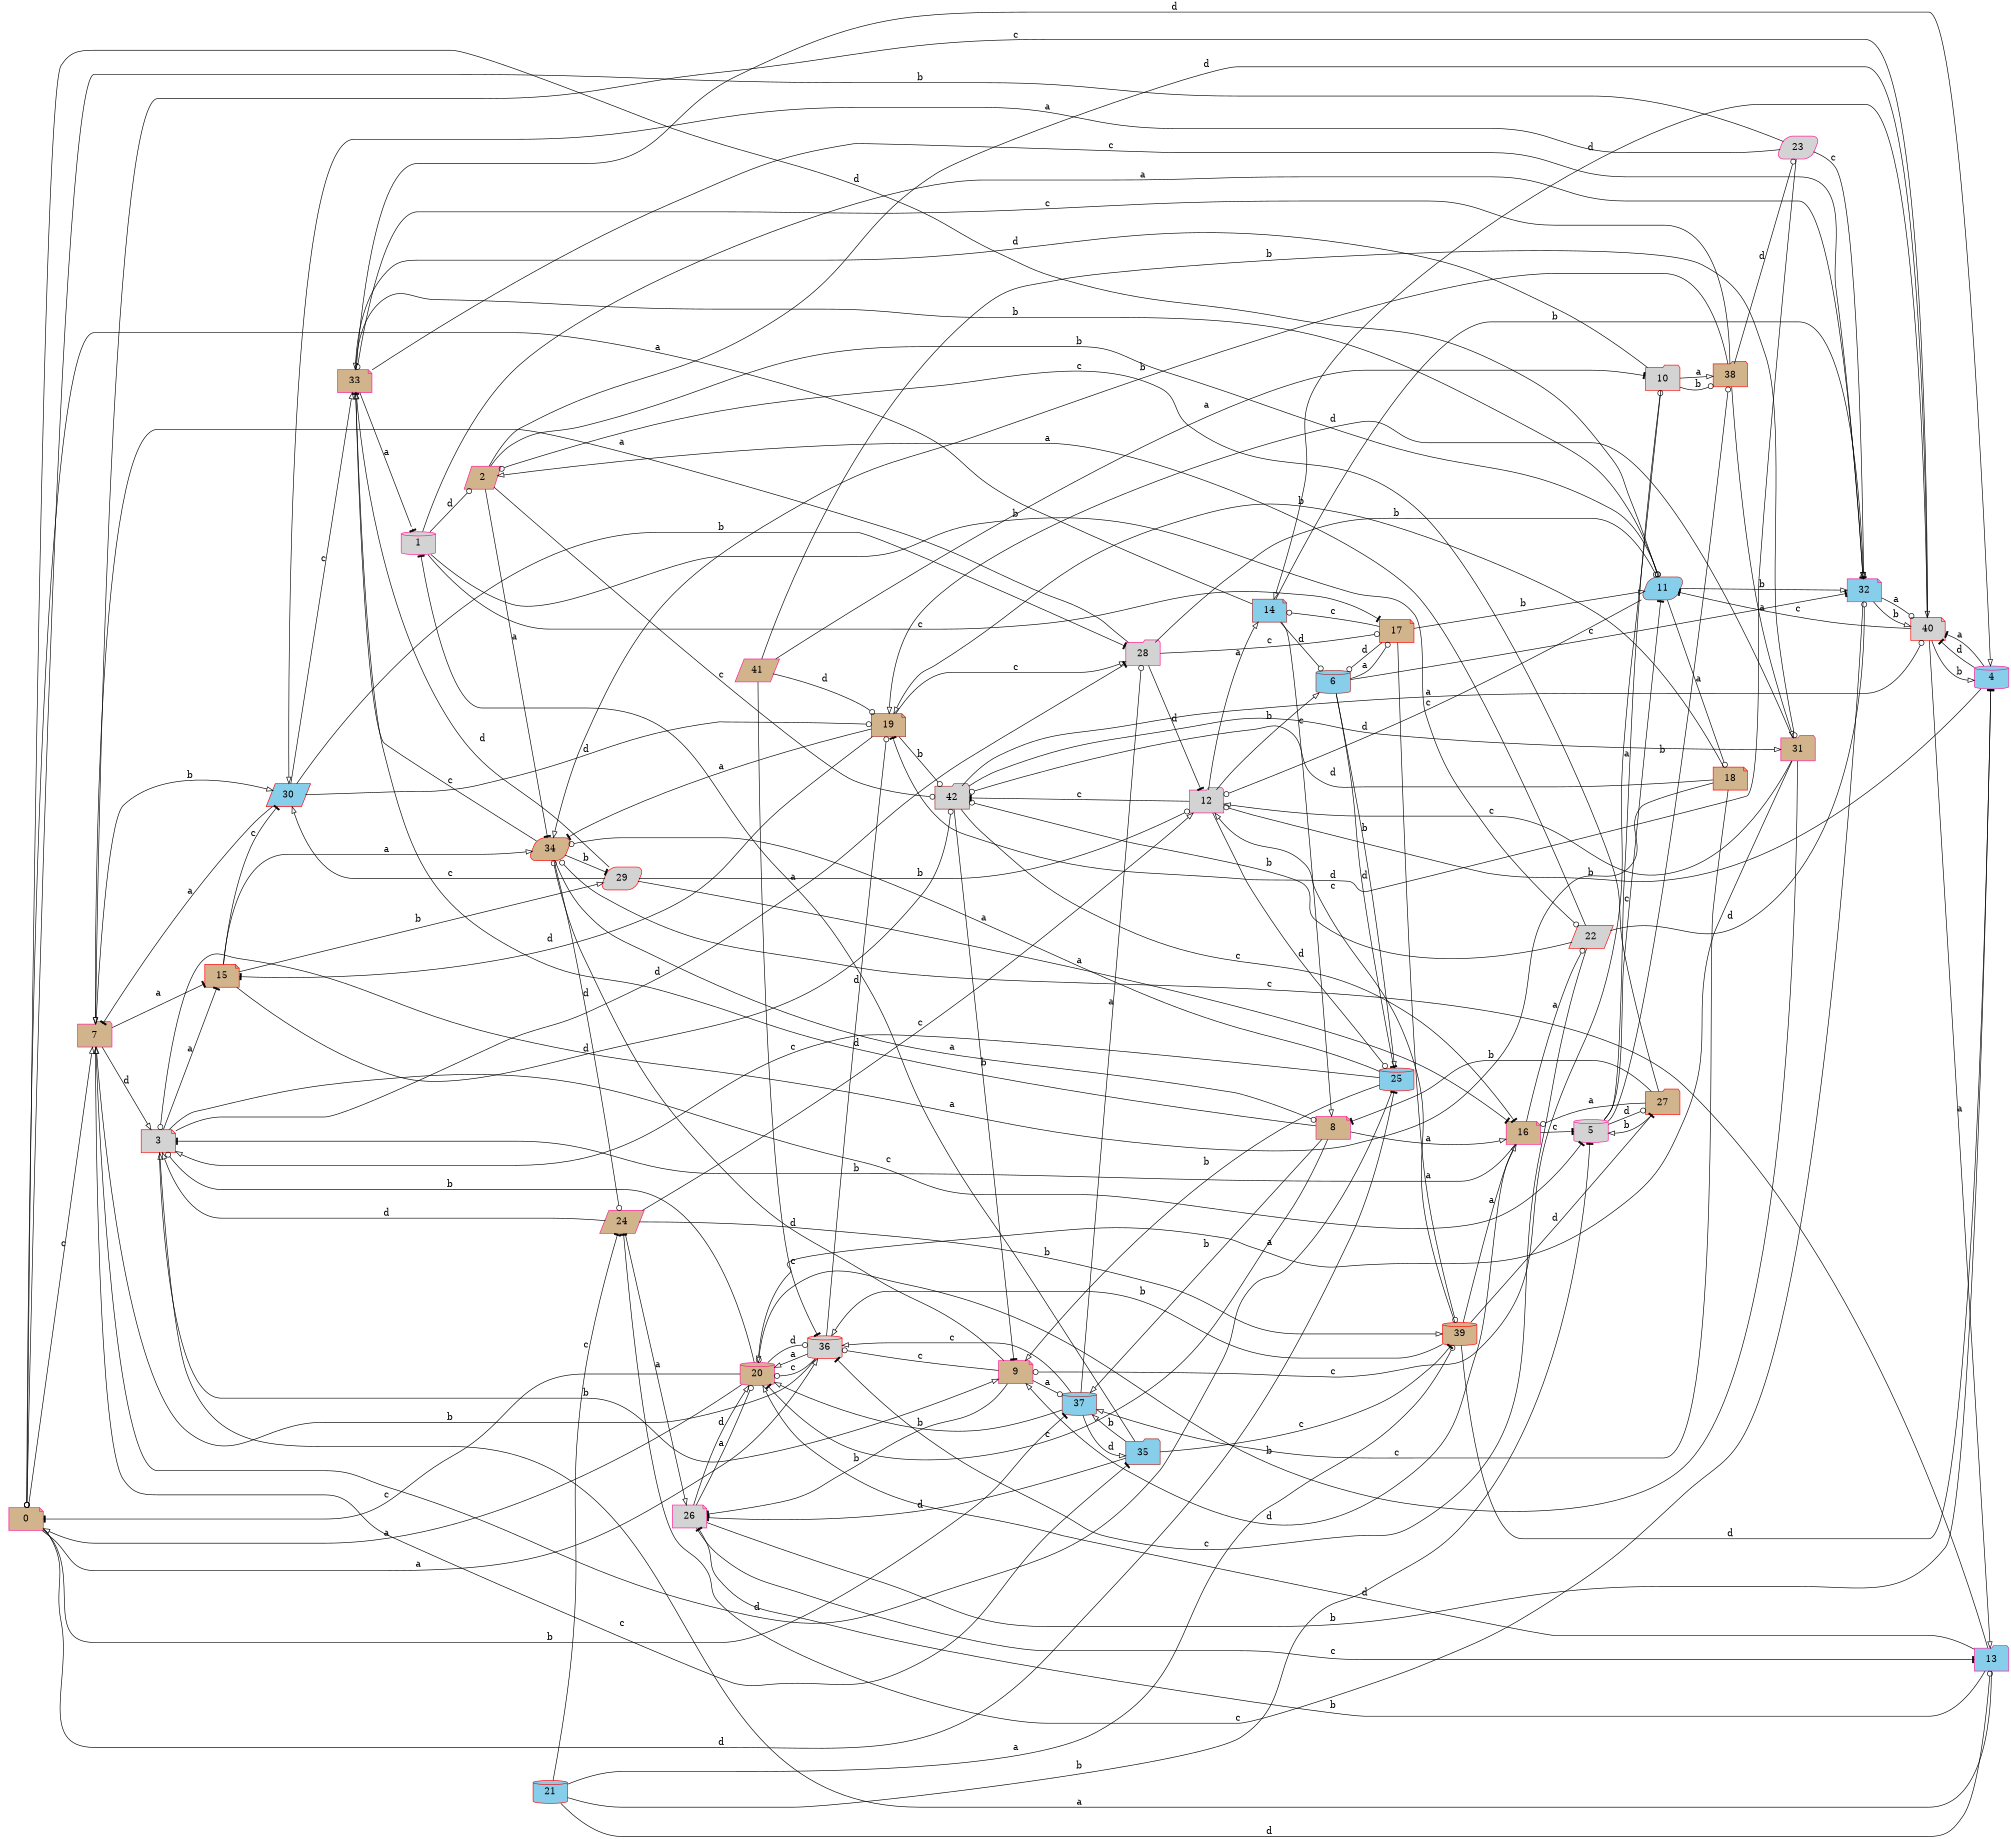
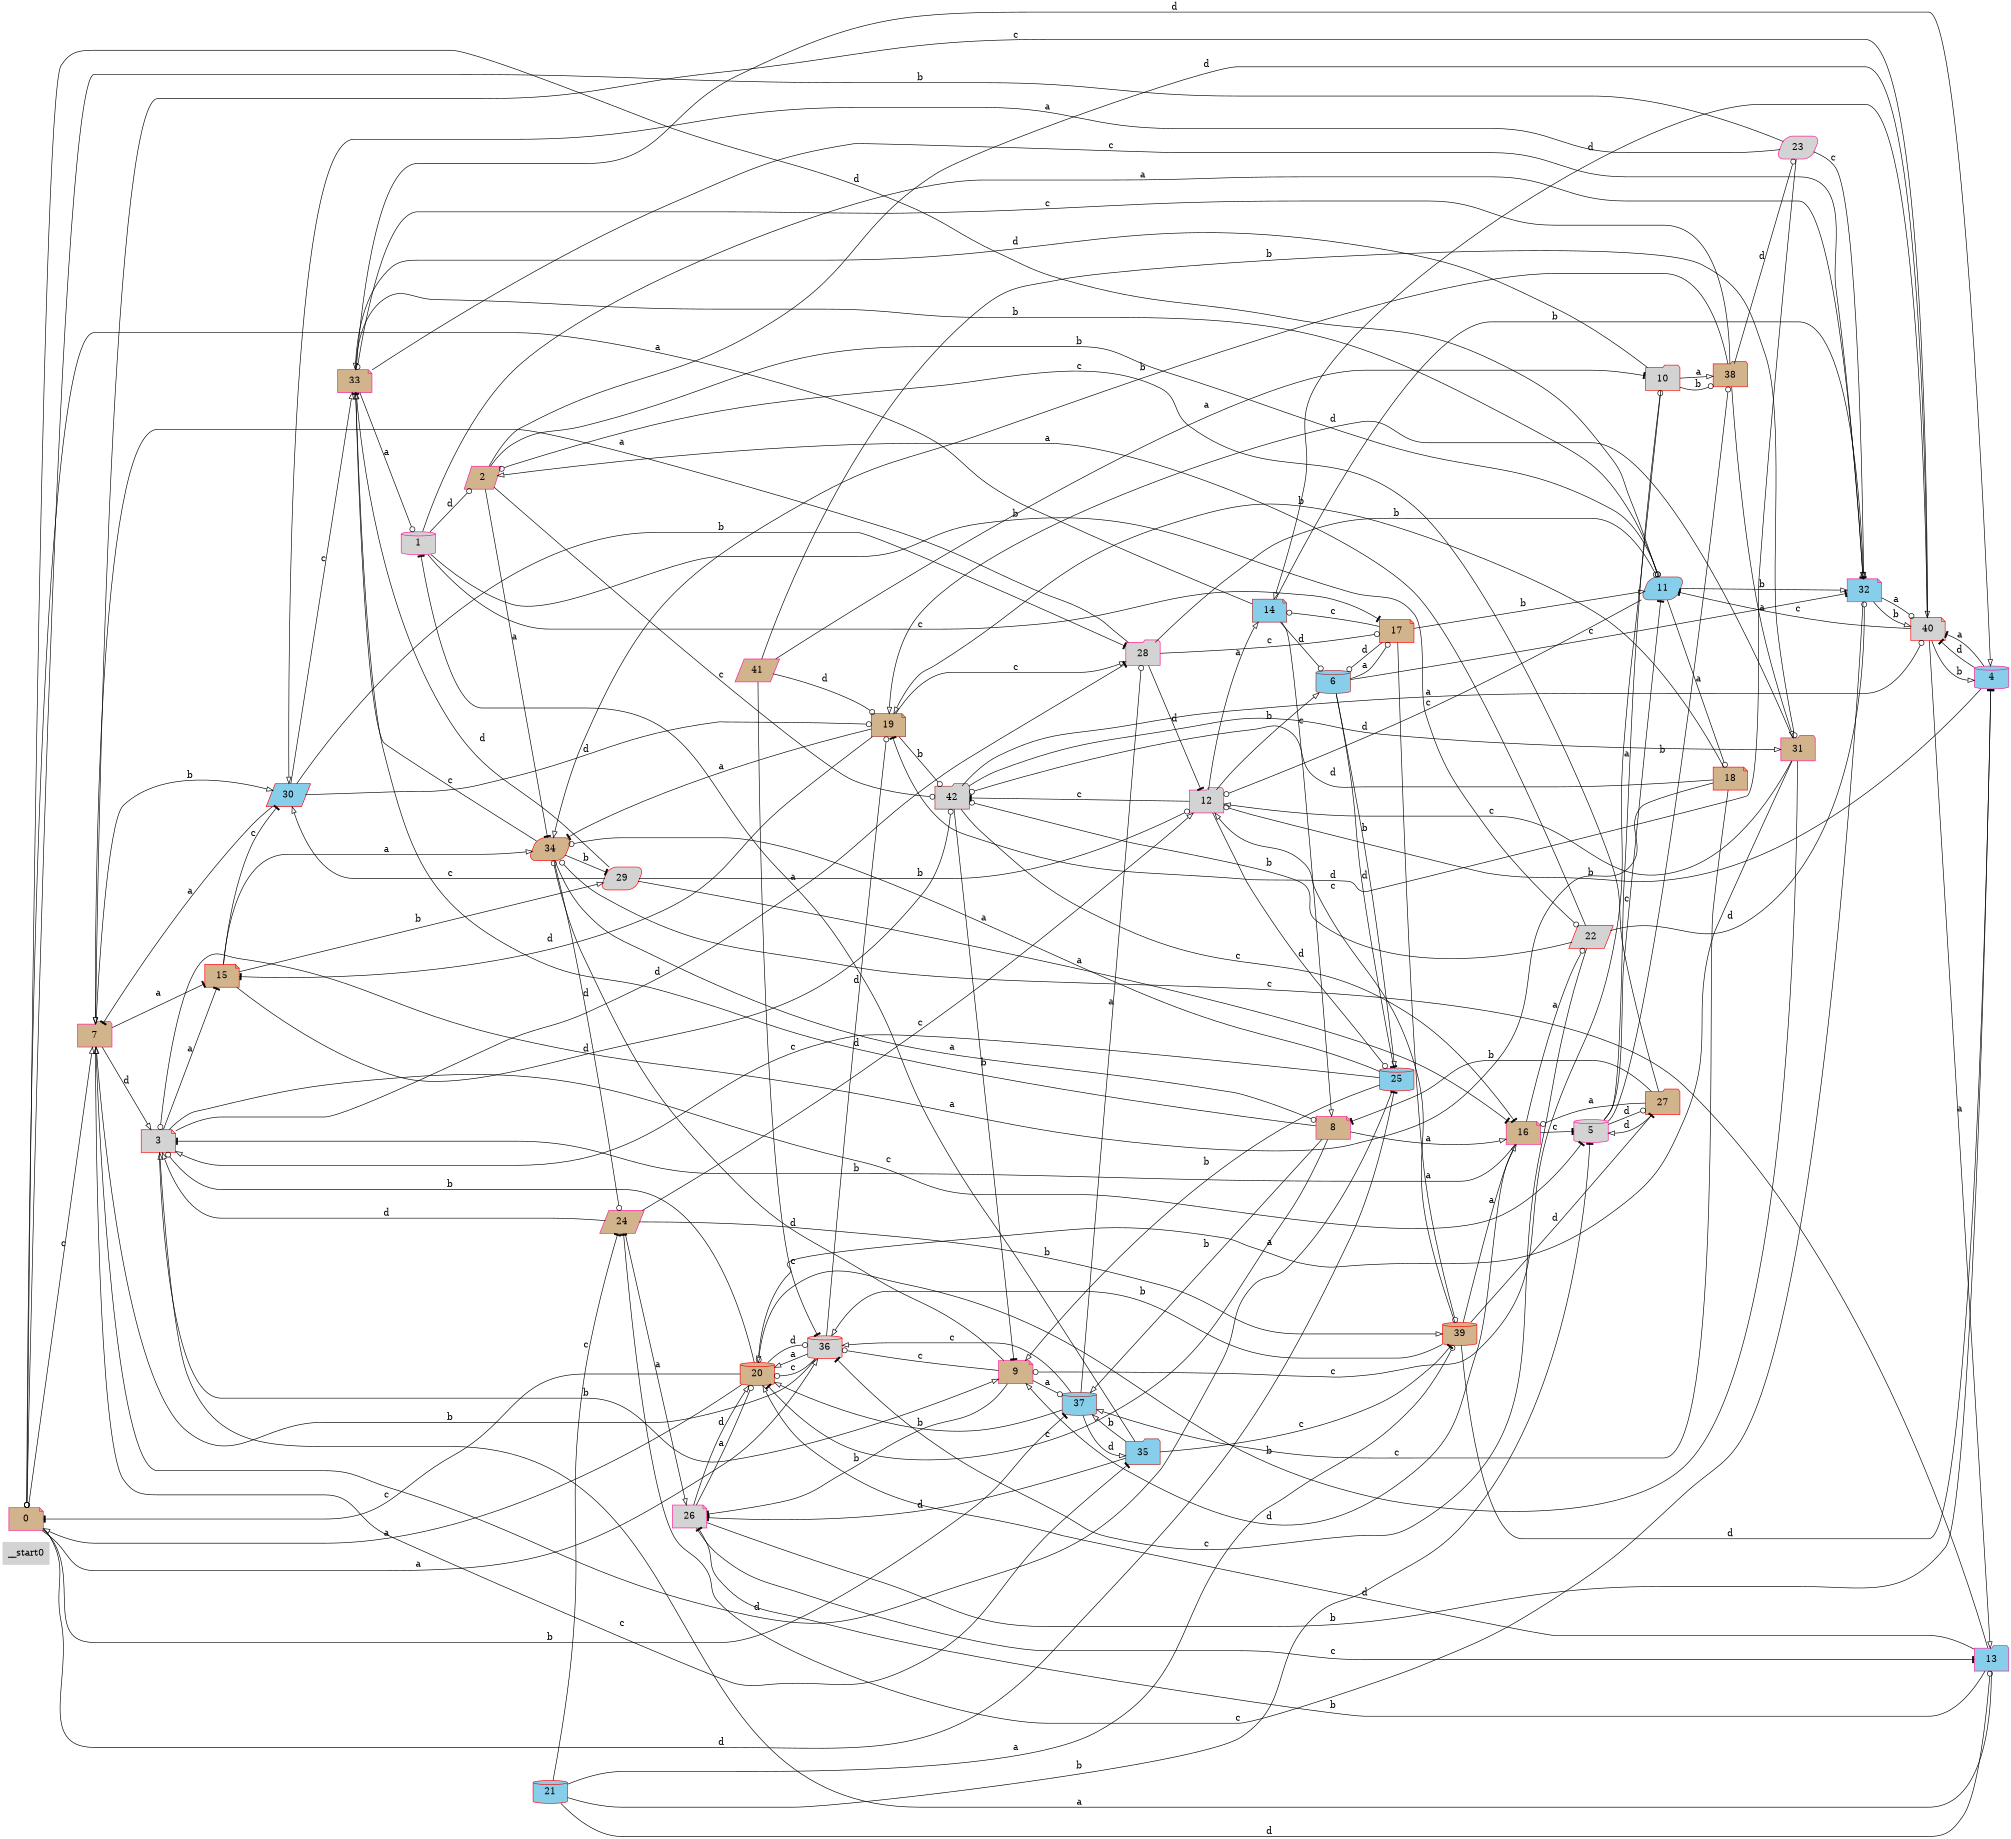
(386, 460) -> (386, 460)
(1627, 1126) -> (1627, 1126)
(757, 1374) -> (757, 1374)
none -> (26, 1553)
